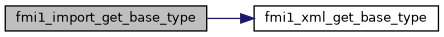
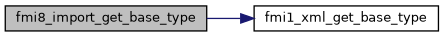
(106, 18) -> (106, 18)
